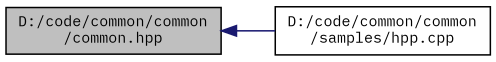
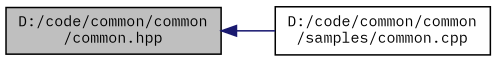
(383, 31) -> (383, 31)
